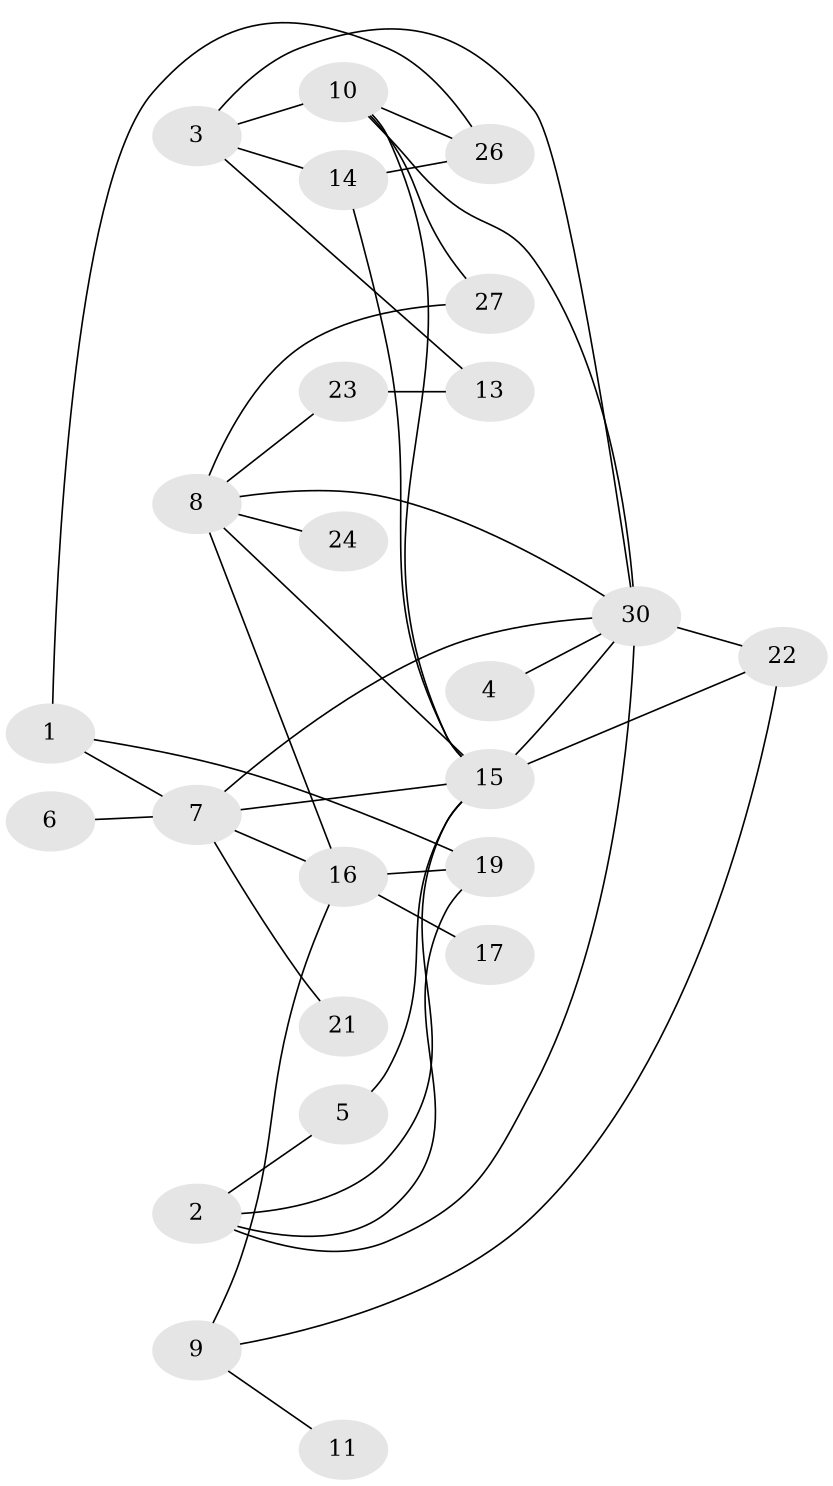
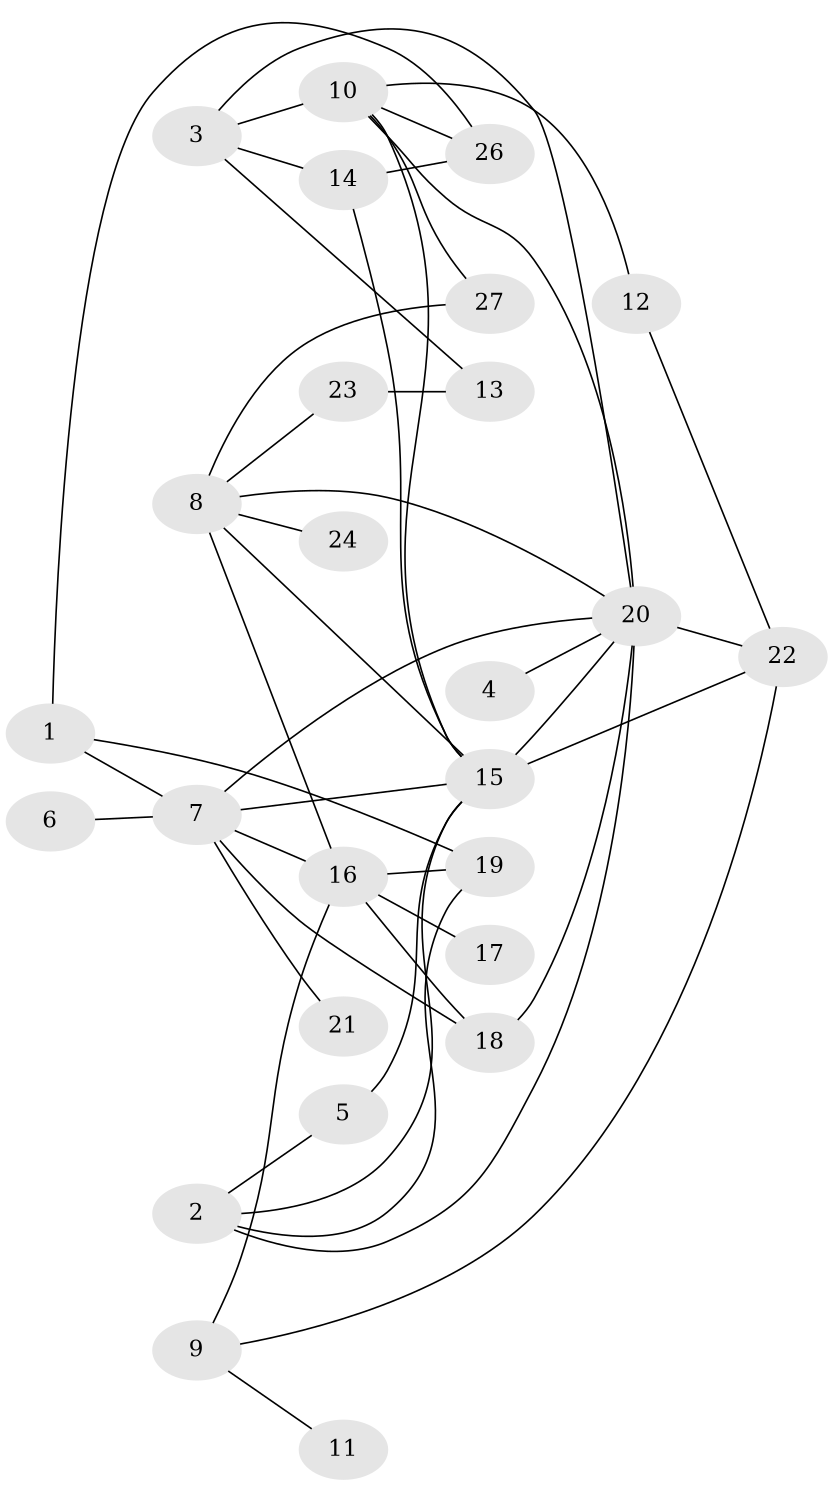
none -> (636, 304)
(636, 616) -> (636, 616)
none -> (490, 1043)
